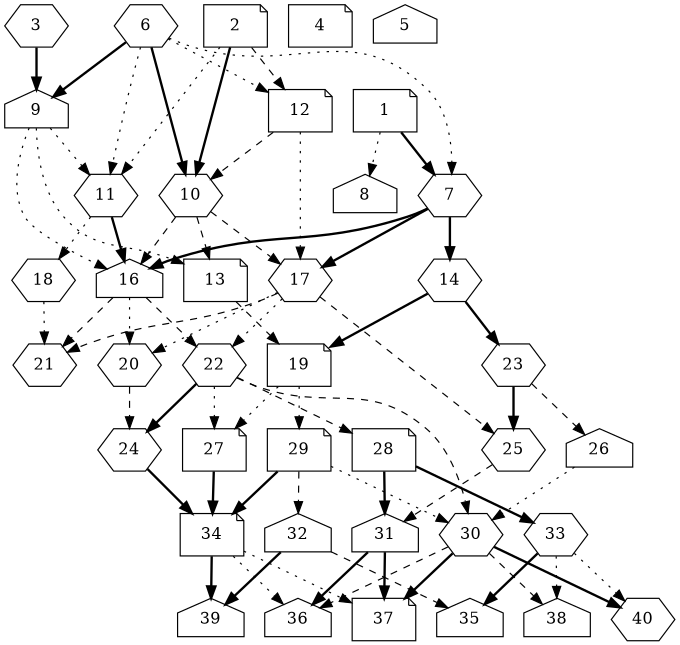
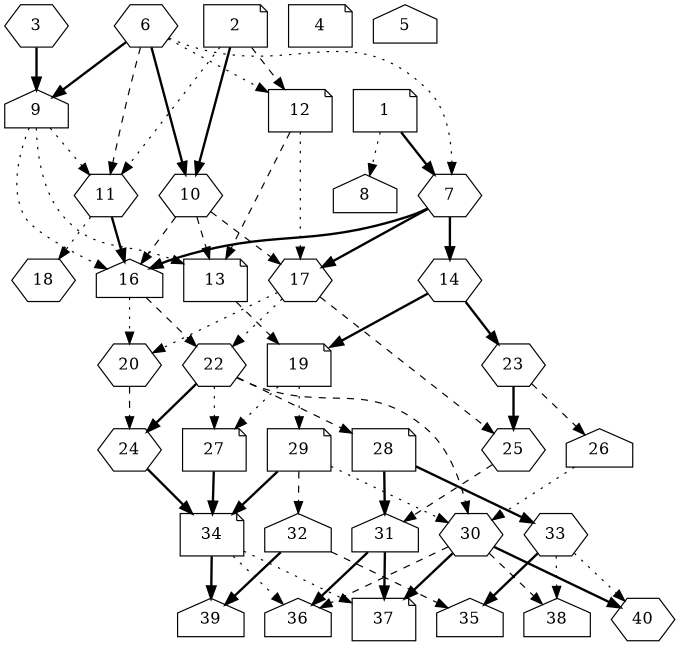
(126, 105) -> (126, 105)
(247, 152) -> (261, 190)
(45, 365) -> none
